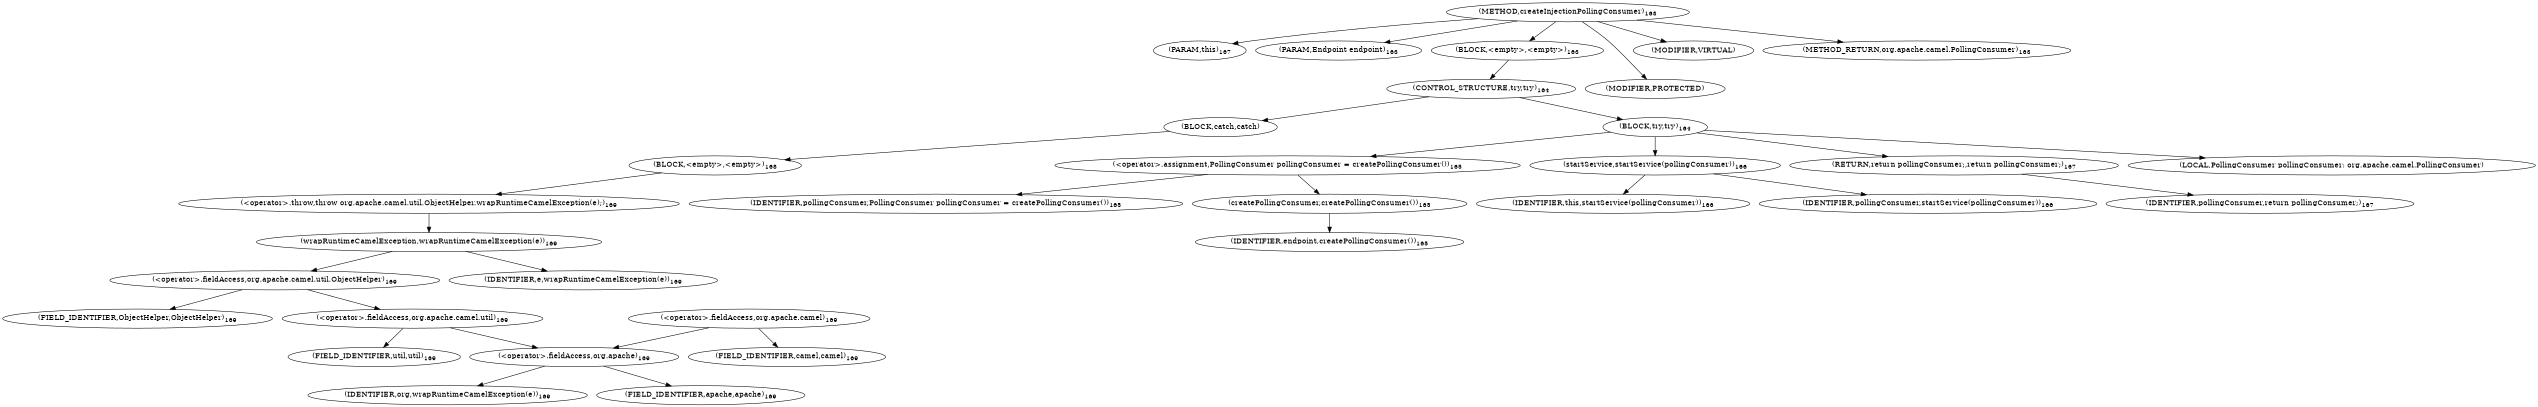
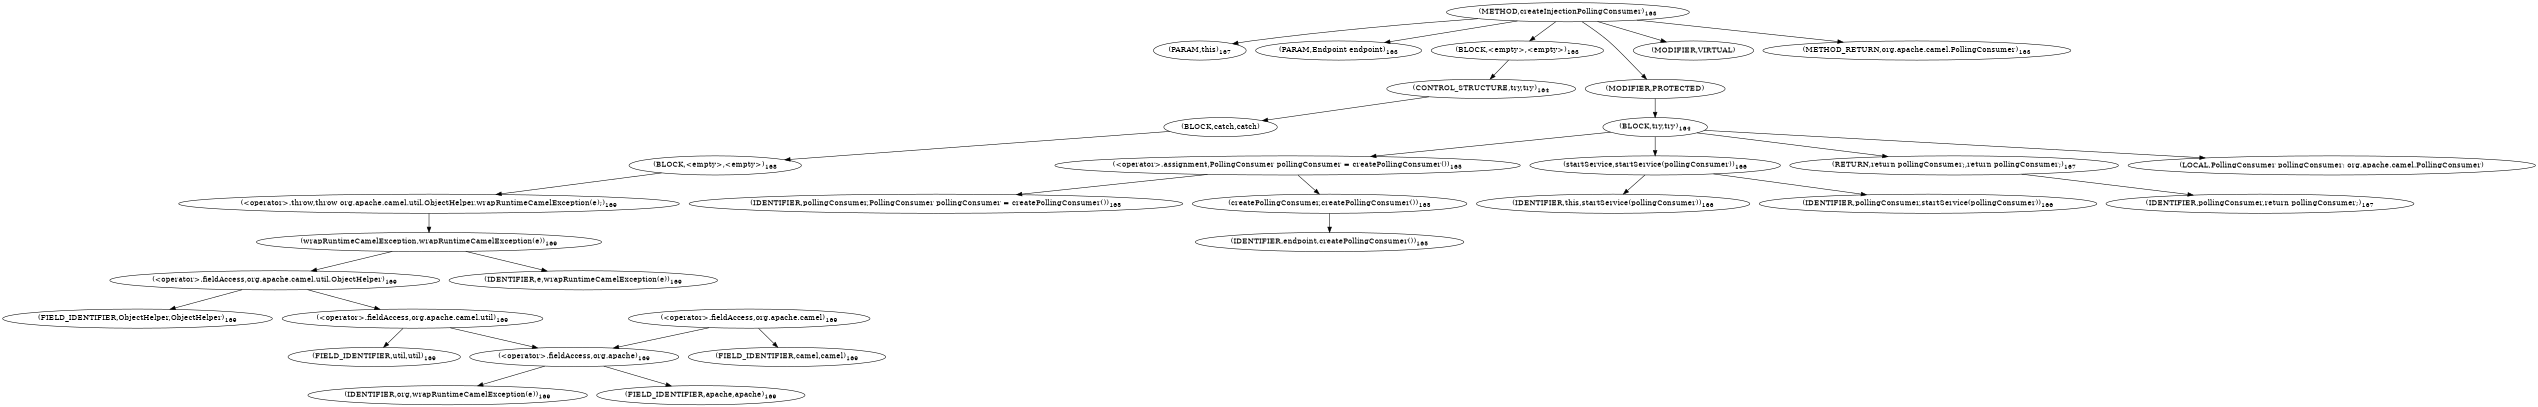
(1568, 108) -> (1655, 105)
